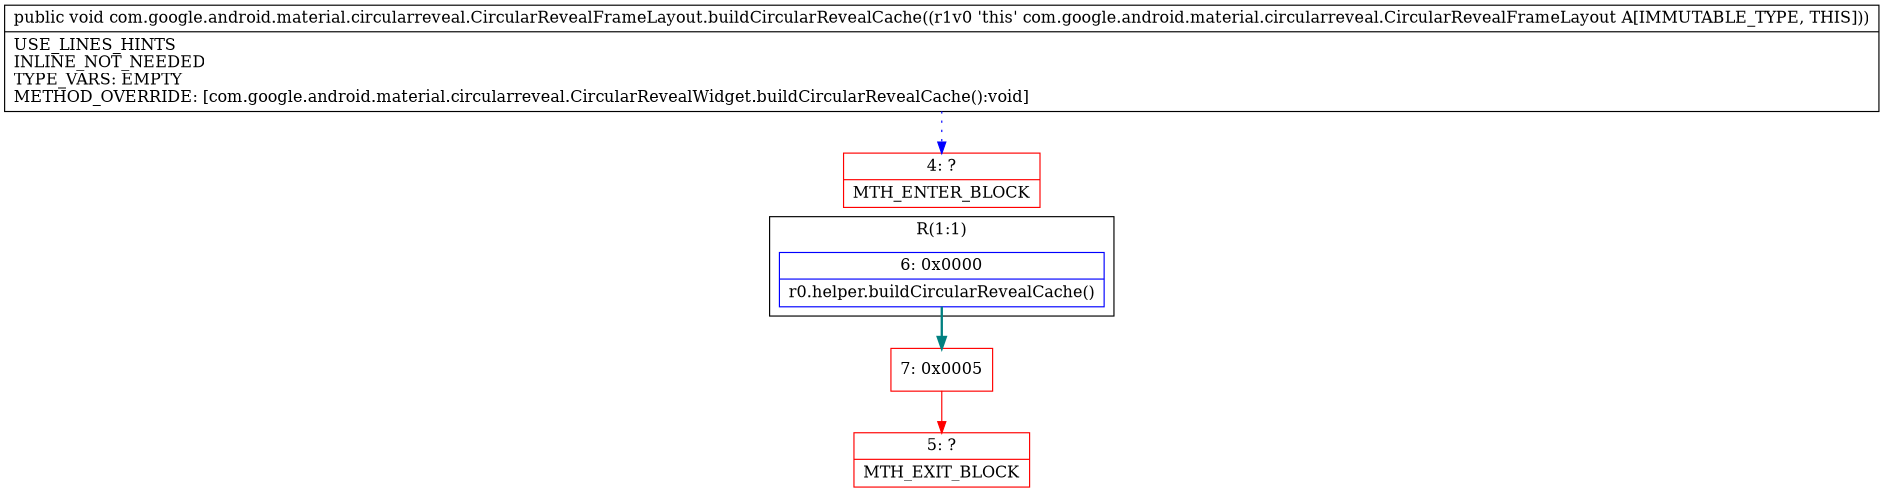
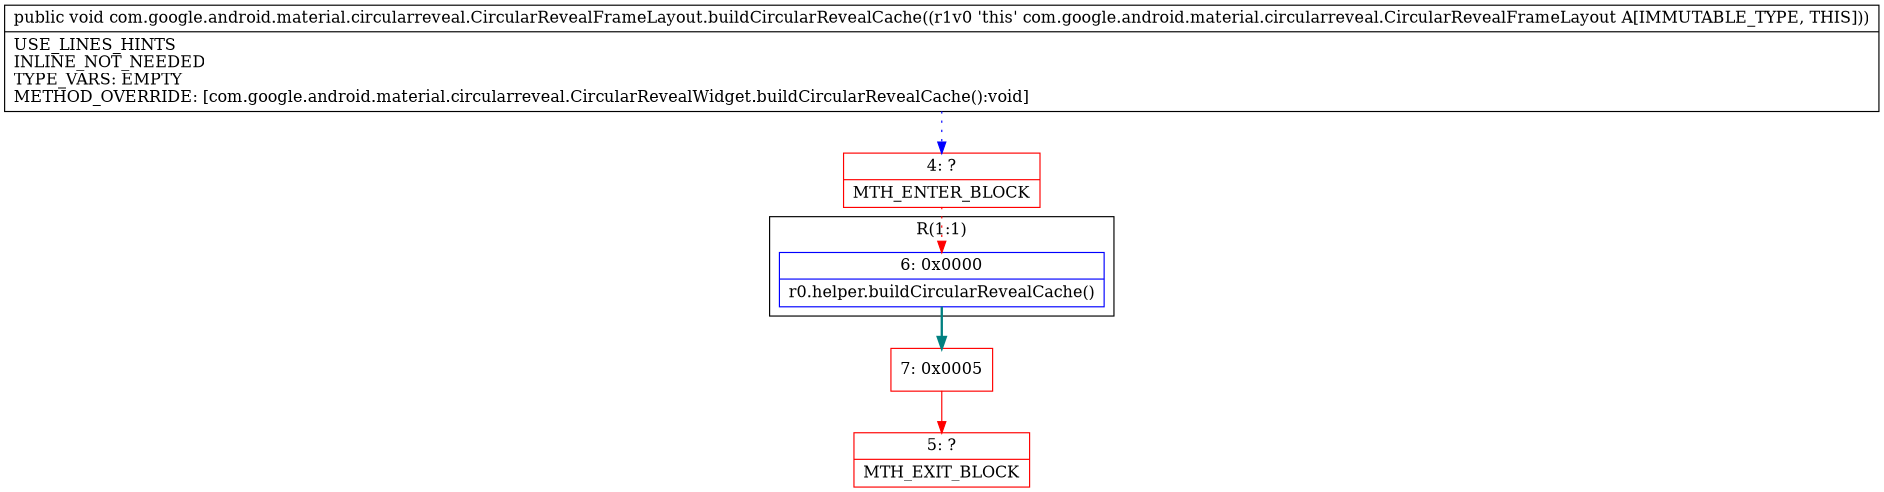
none -> (942, 224)
